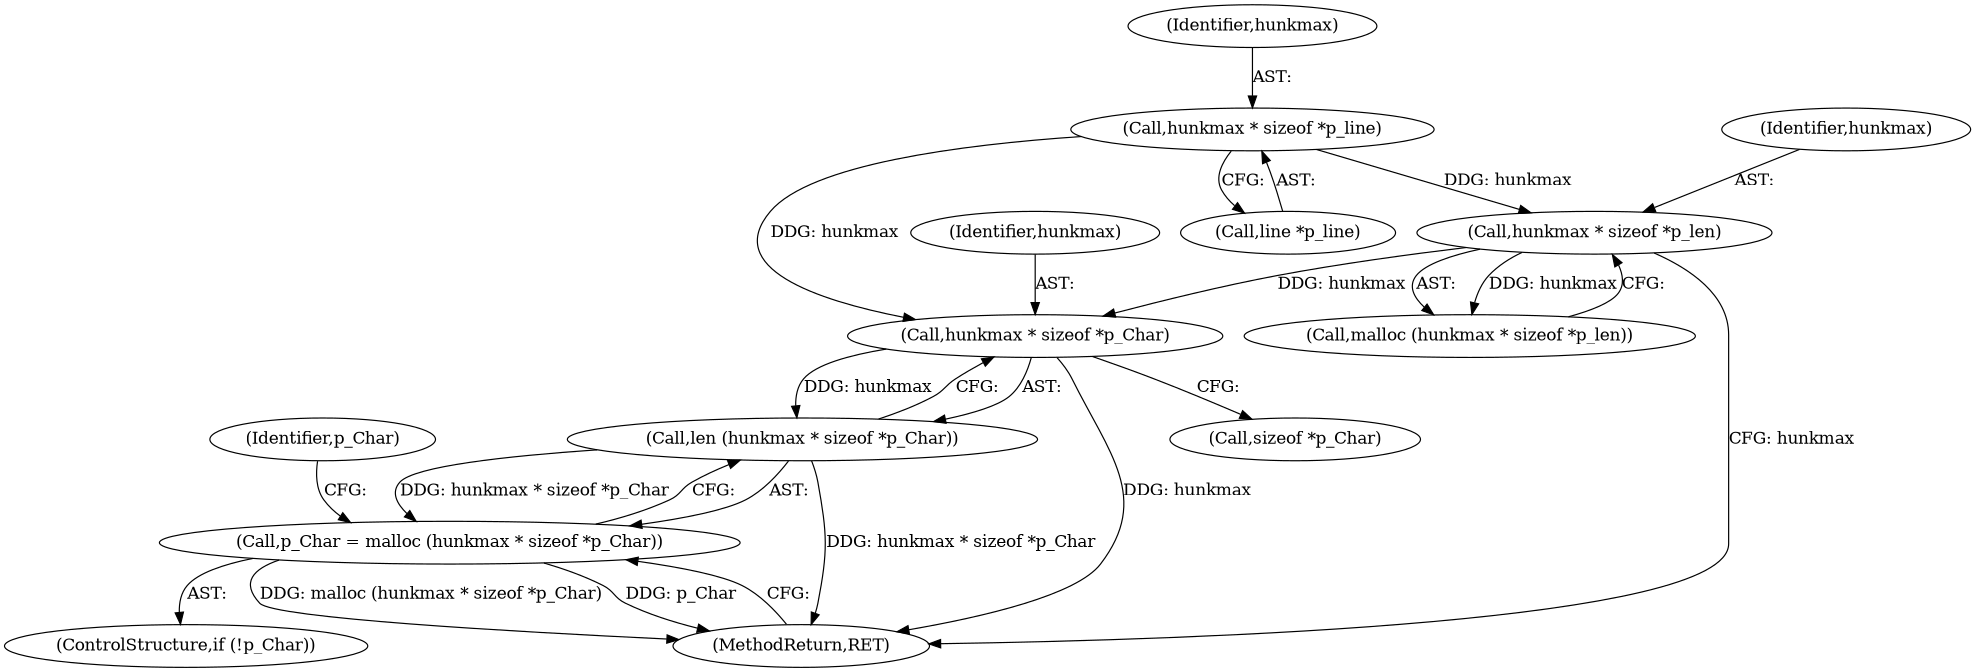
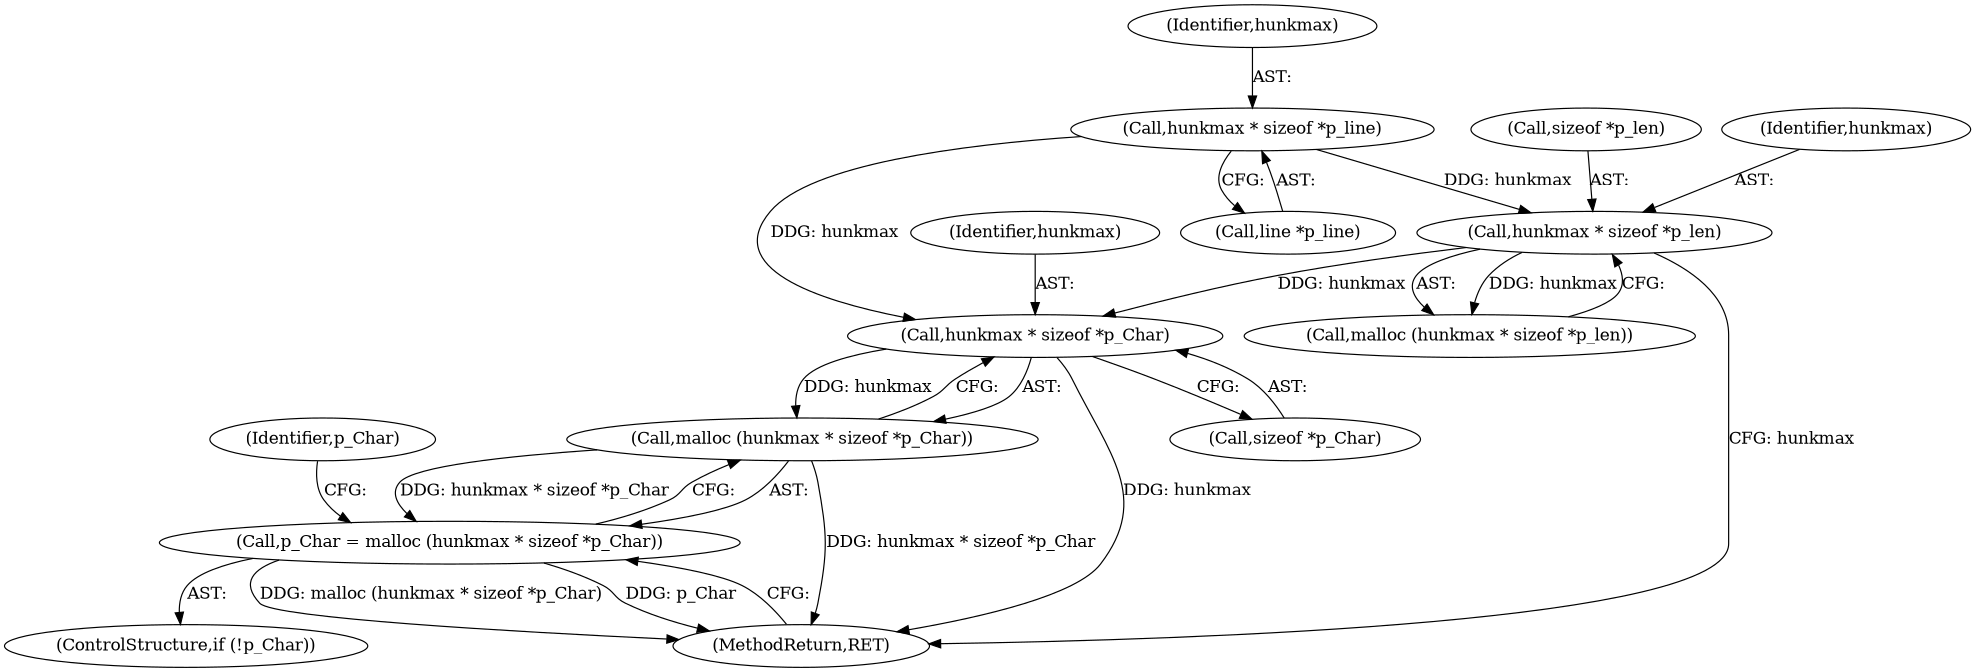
none -> (1586, 129)
none -> (1243, 376)
(802, 439) -> (802, 439)
